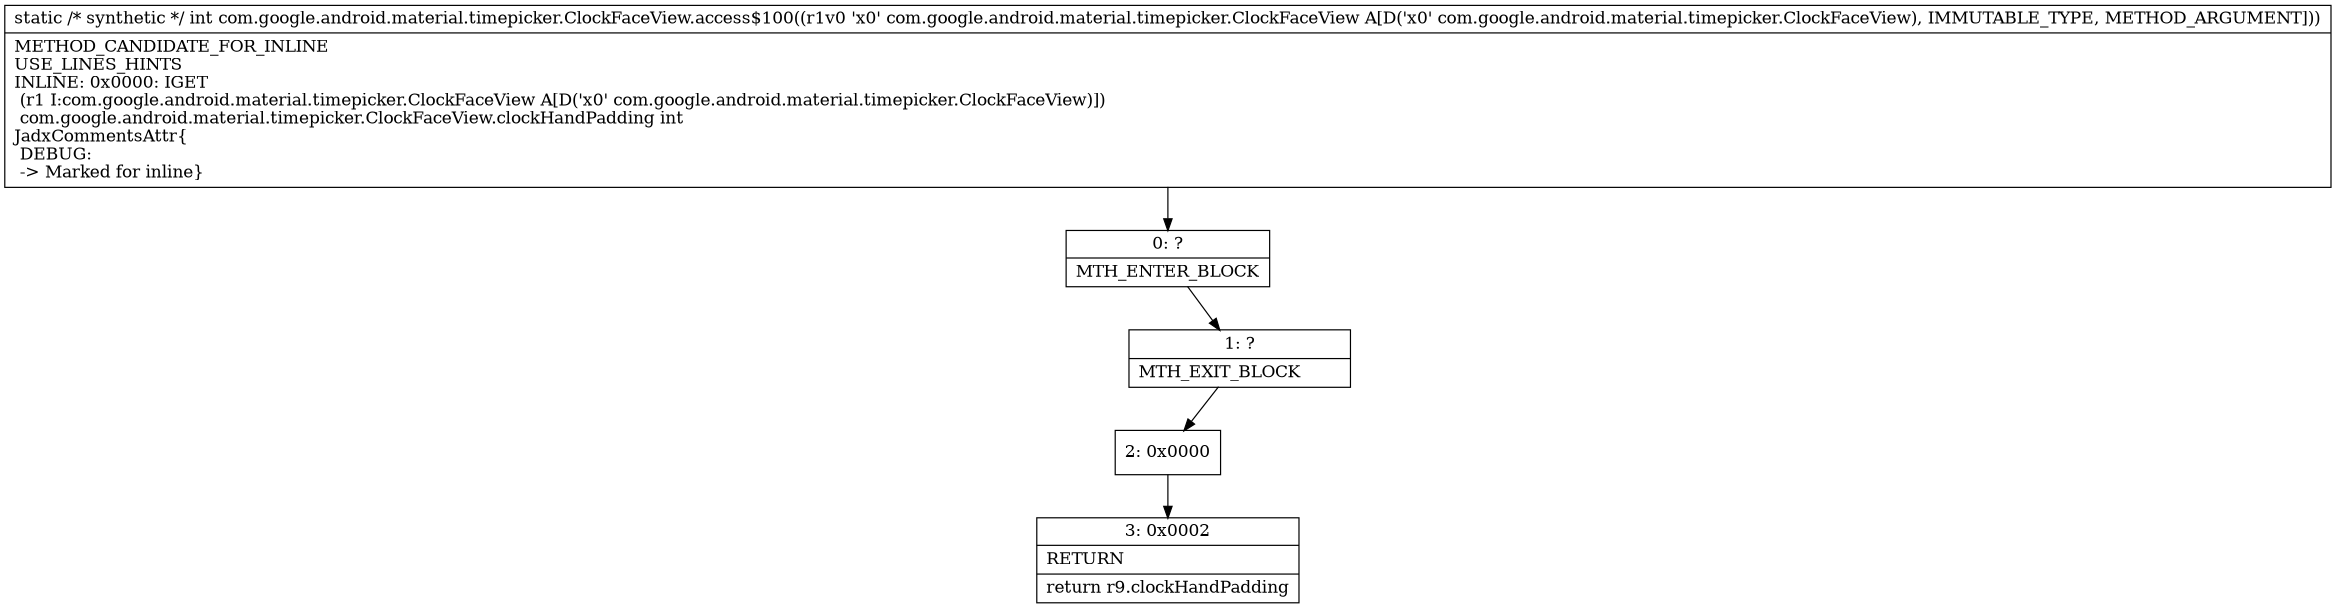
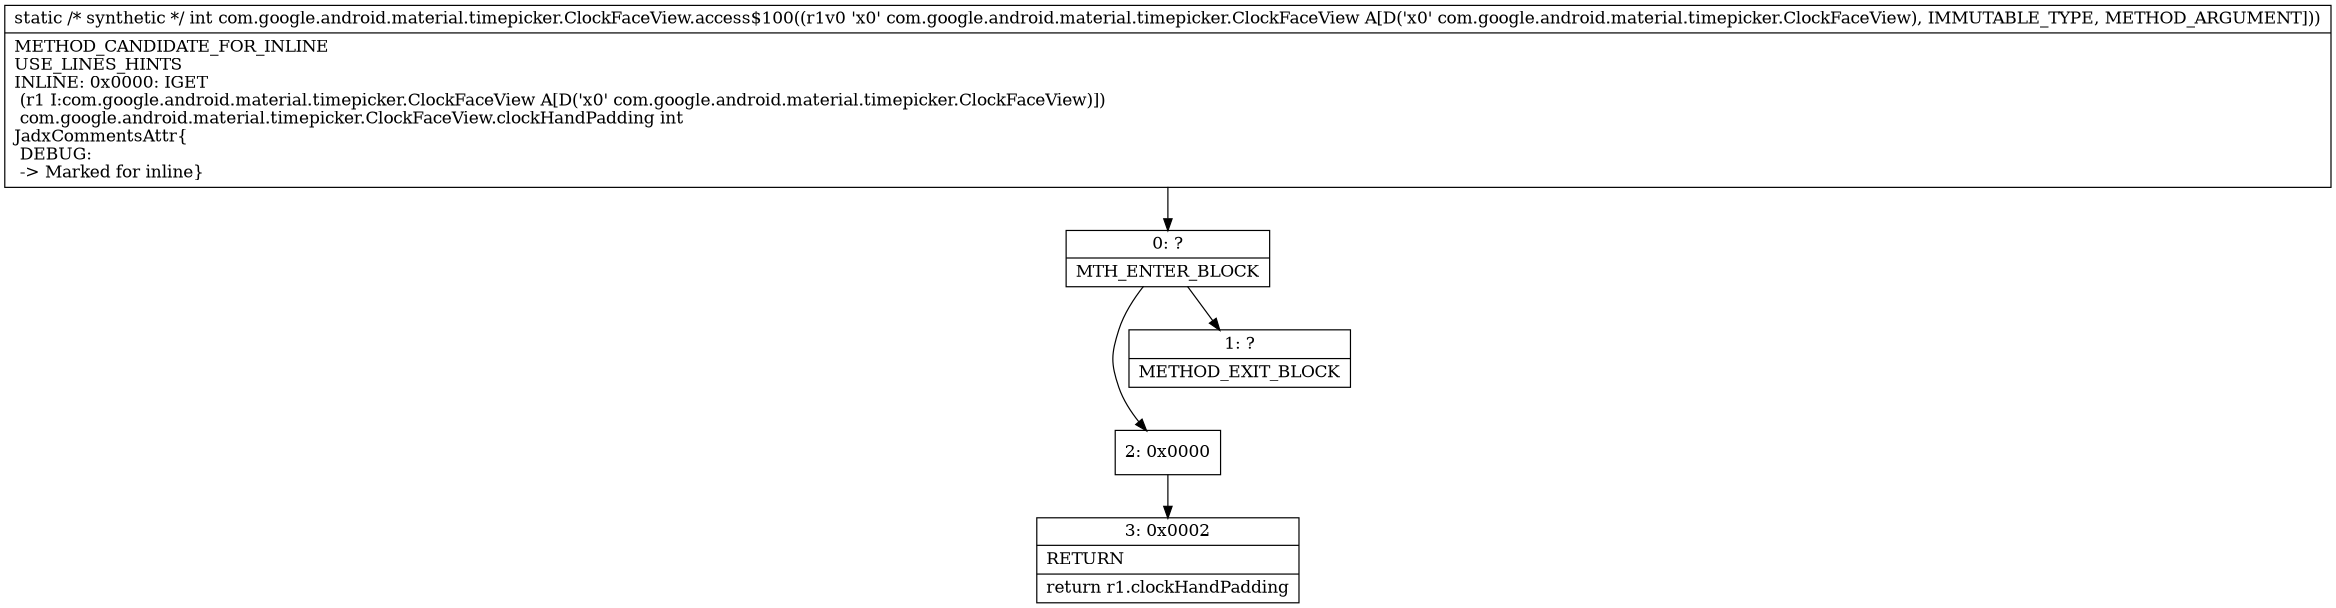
(1220, 372) -> (1240, 372)
(1205, 404) -> (1113, 354)
(1168, 588) -> (1168, 588)
